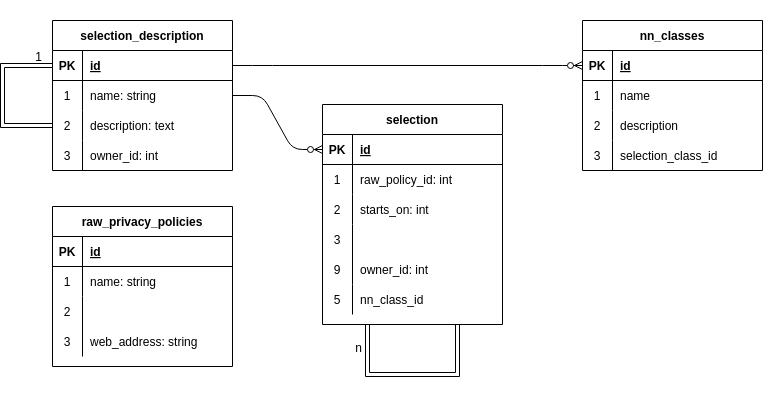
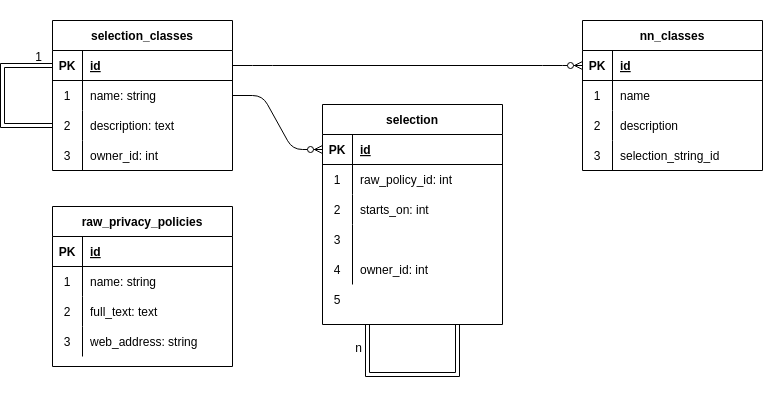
(142, 36) -> (142, 36)
(674, 156) -> (678, 156)
(337, 270) -> (337, 270)
(428, 300) -> none
none -> (158, 312)
